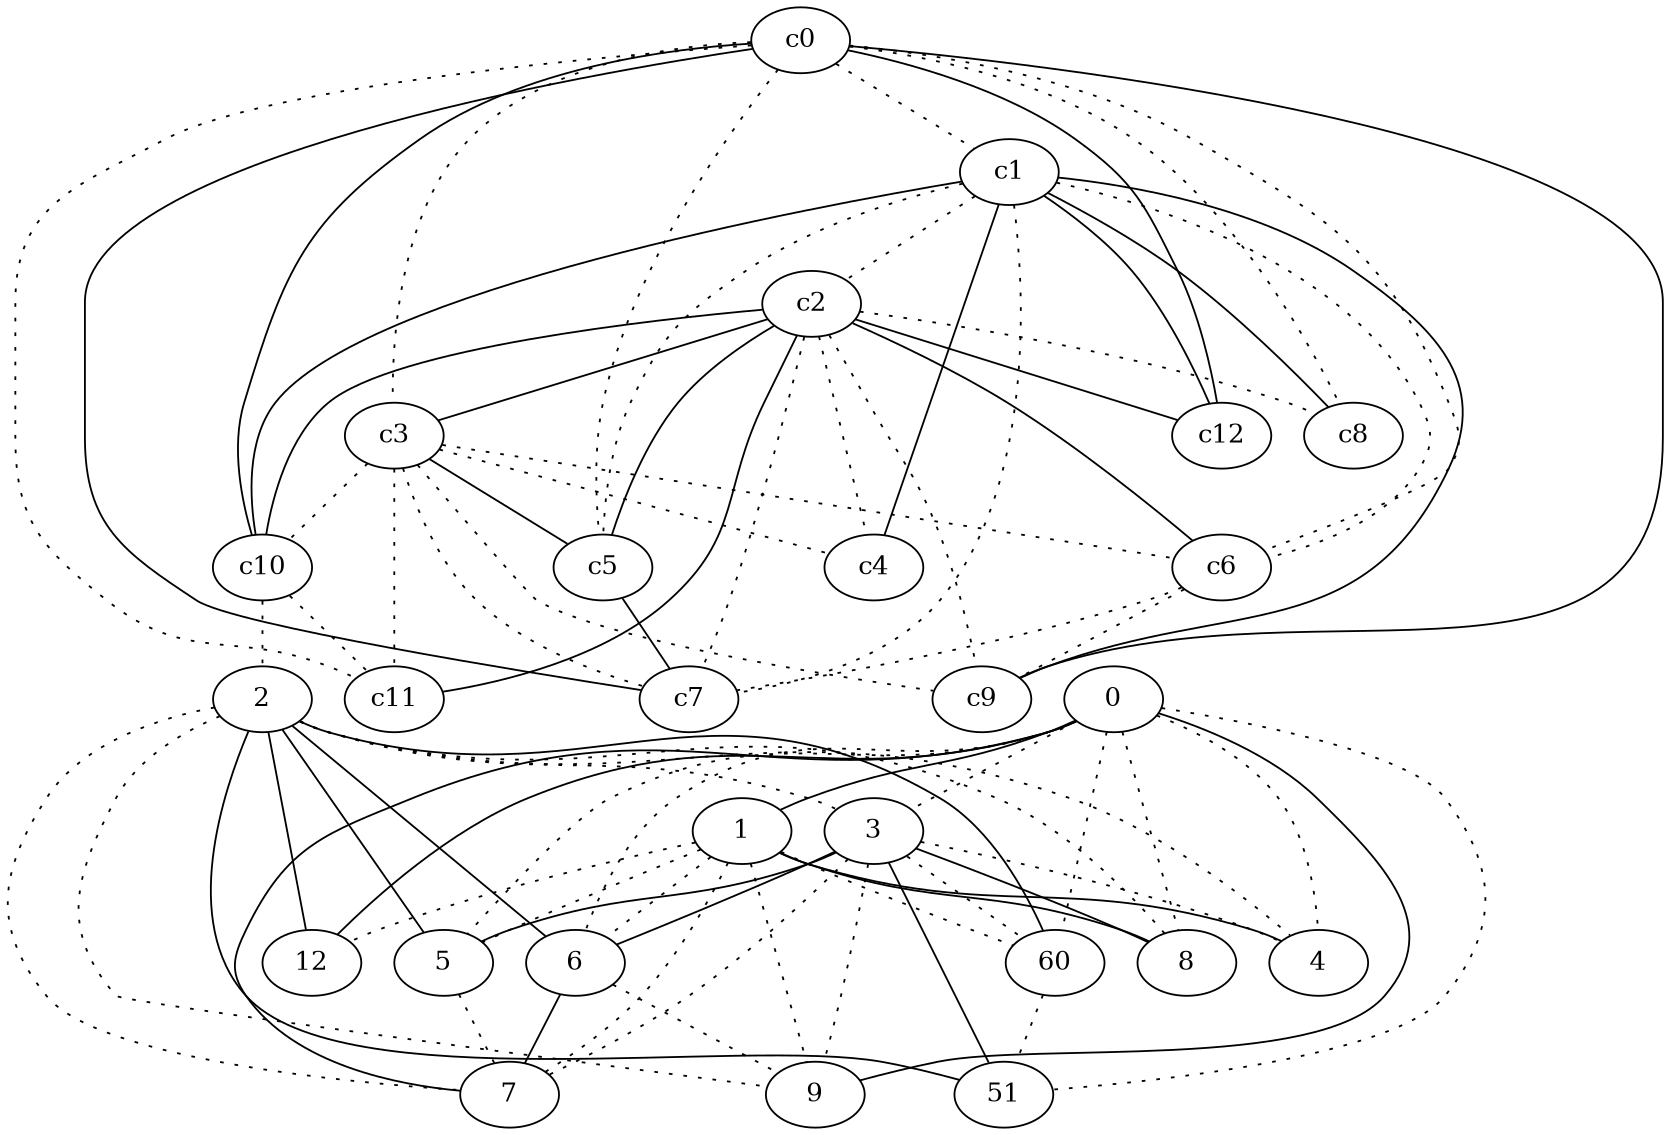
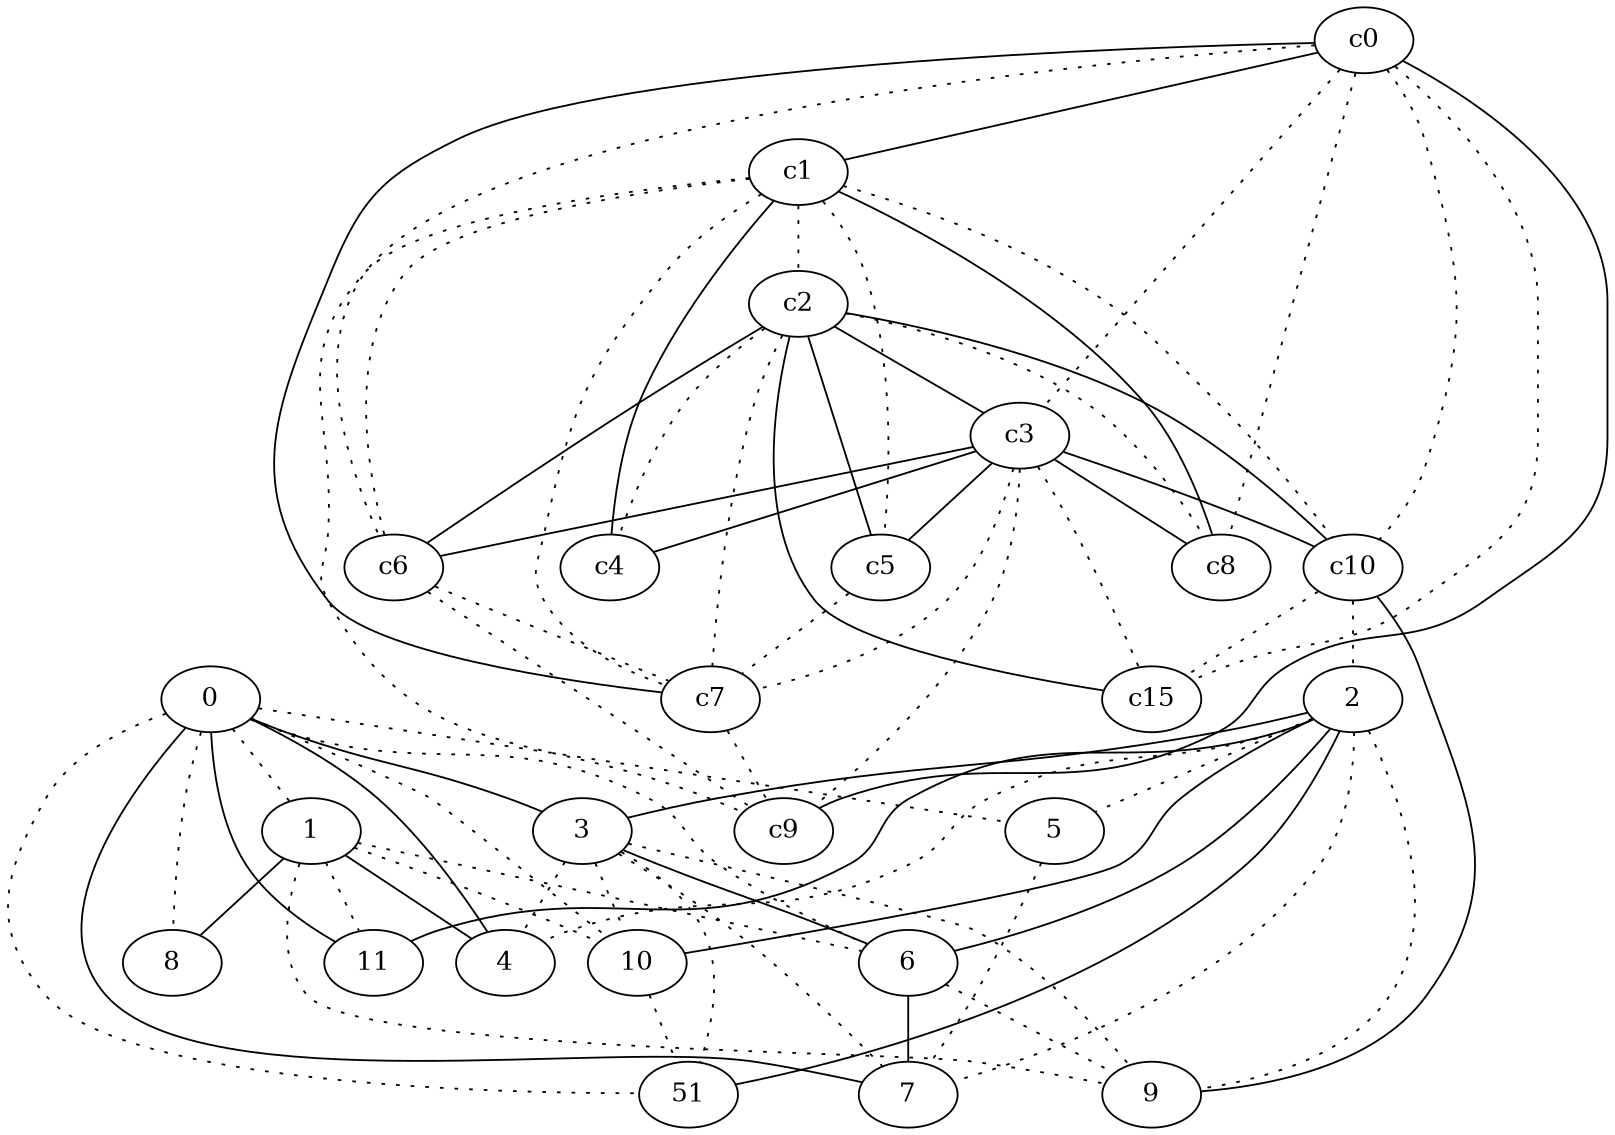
(905, 106) -> (1081, 106)
(376, 173) -> (1457, 307)
(539, 276) -> (1109, 304)
(643, 286) -> none
(1459, 389) -> (327, 472)
(1222, 436) -> none
(921, 493) -> (747, 765)
(329, 501) -> (1215, 506)
(808, 502) -> (707, 501)
none -> (1121, 502)
(644, 504) -> (815, 502)
(646, 633) -> (796, 633)
(394, 699) -> (1152, 699)
(568, 765) -> (882, 774)
(994, 765) -> (397, 765)
(939, 778) -> none
(868, 779) -> (261, 765)
(1275, 794) -> (386, 806)
(357, 836) -> (1204, 765)
(1004, 882) -> none
(686, 893) -> none
(586, 897) -> none
(312, 963) -> (374, 963)
(939, 963) -> (705, 934)
(1055, 963) -> (637, 963)
(653, 982) -> none
(1332, 1026) -> (1467, 917)
